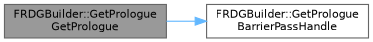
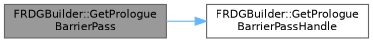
(85, 21) -> (85, 21)
